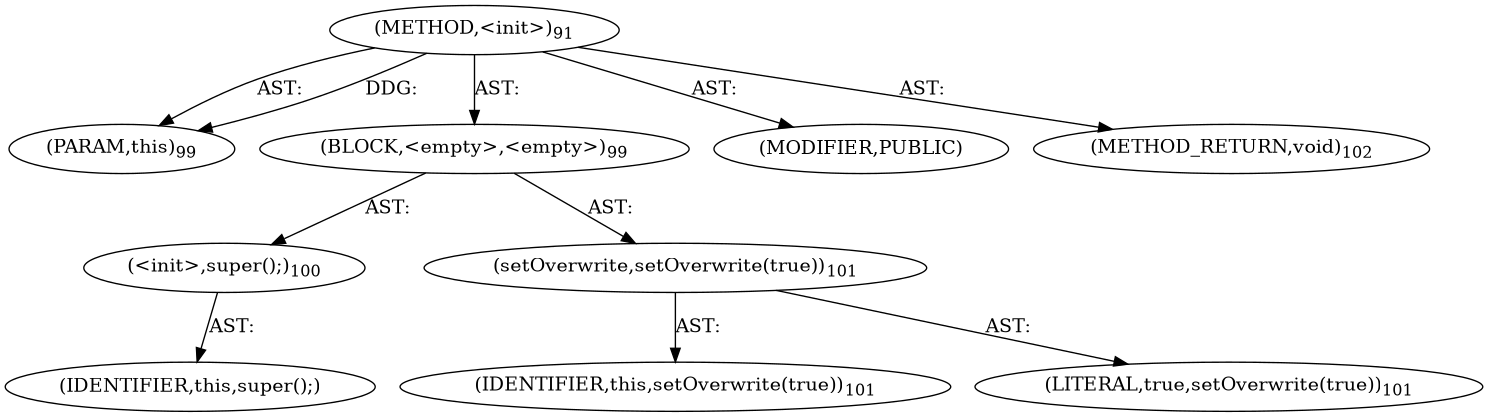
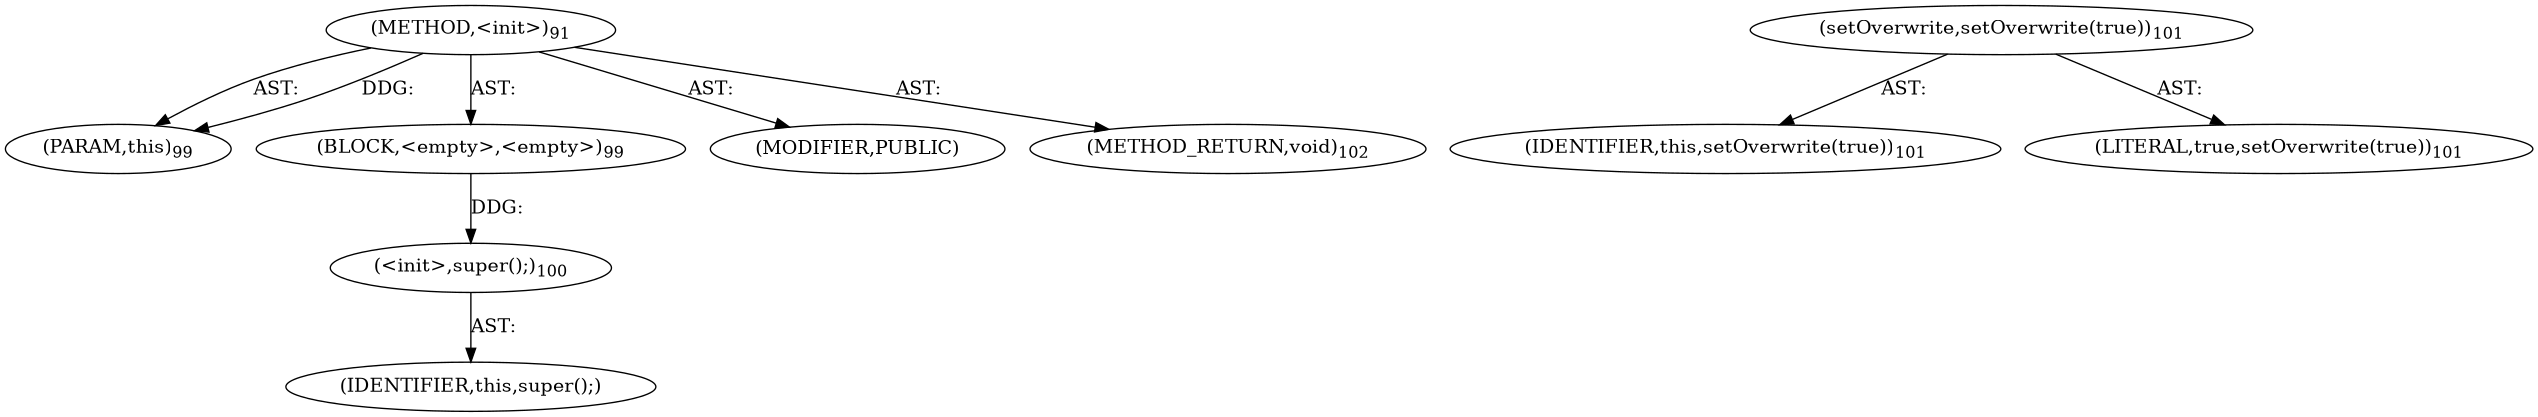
(569, 205) -> none
(391, 208) -> (500, 208)
